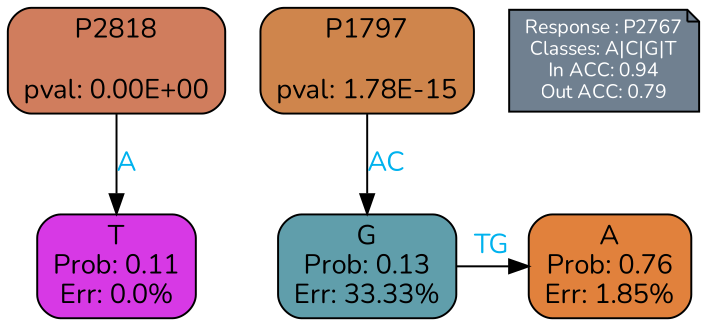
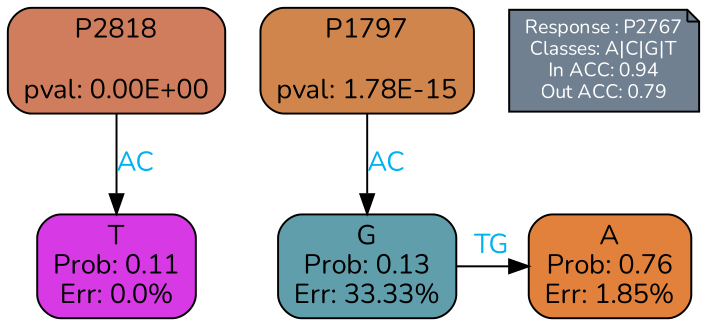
(127, 164) -> (136, 164)
